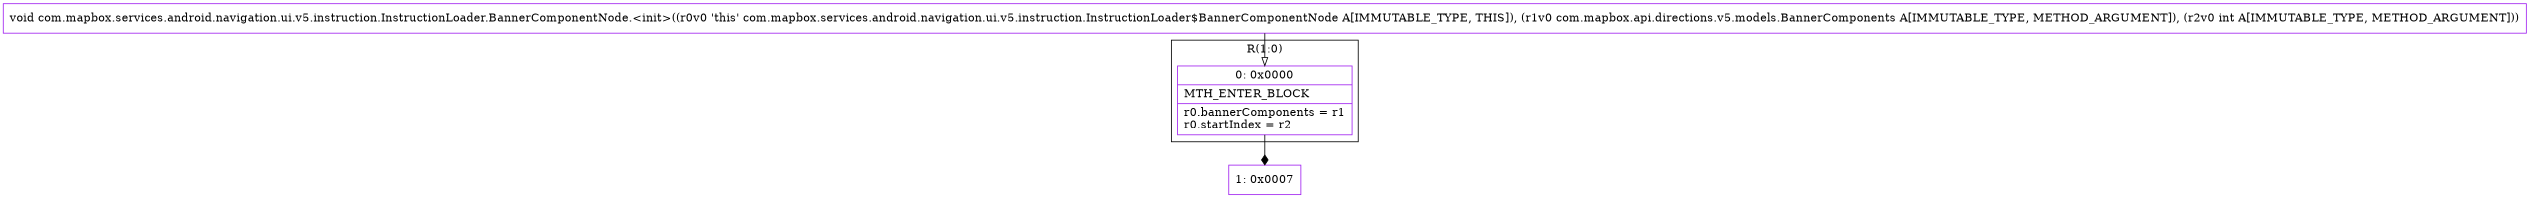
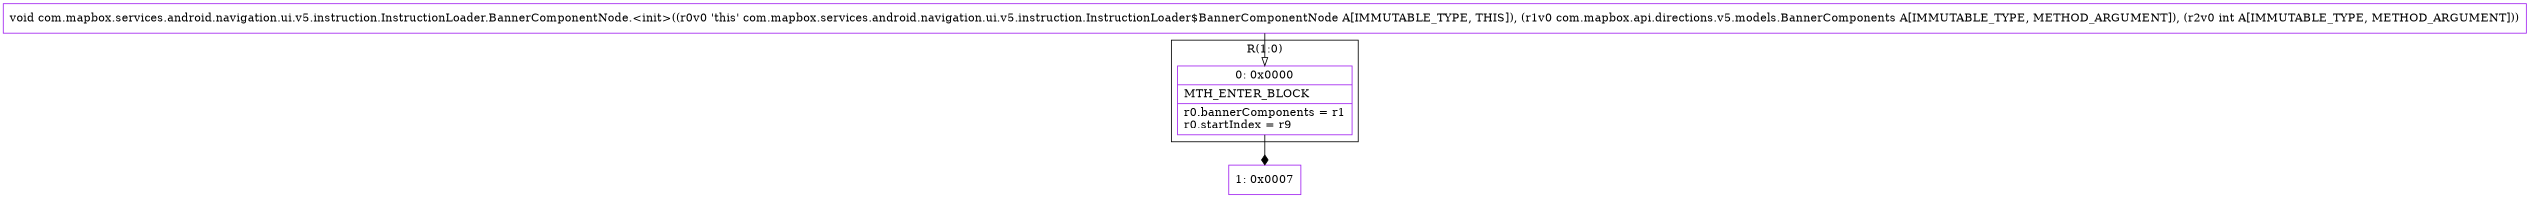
(1238, 125) -> (1238, 125)
